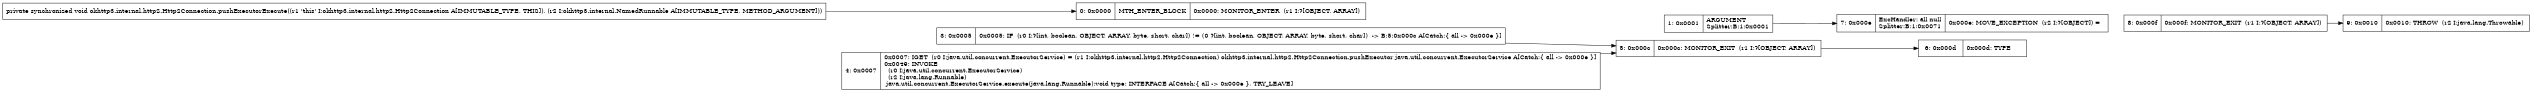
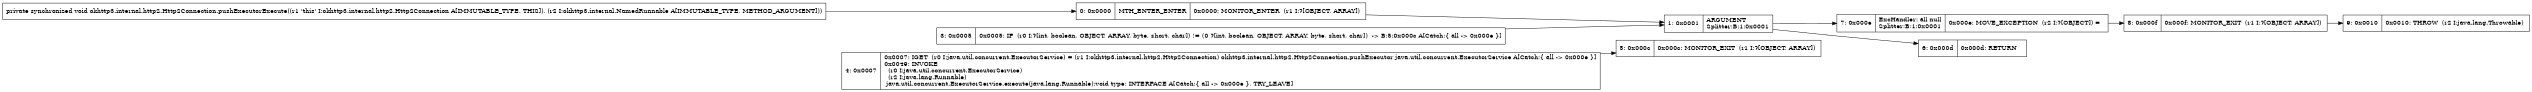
(1153, 11) -> (1153, 11)
none -> (1513, 19)
none -> (2114, 23)
(1910, 26) -> (1910, 26)
(1558, 44) -> (1582, 27)
(1867, 48) -> (1843, 37)
(1992, 48) -> (1992, 48)
